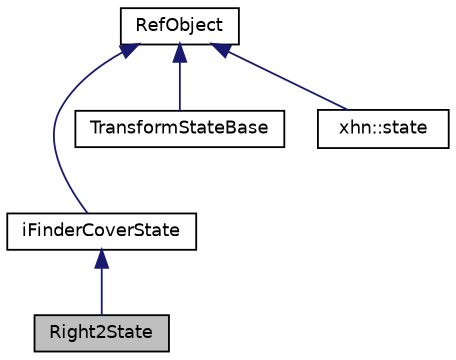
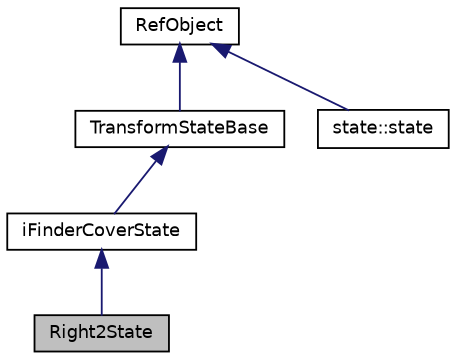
(55, 122) -> (135, 188)
(383, 129) -> (383, 129)
